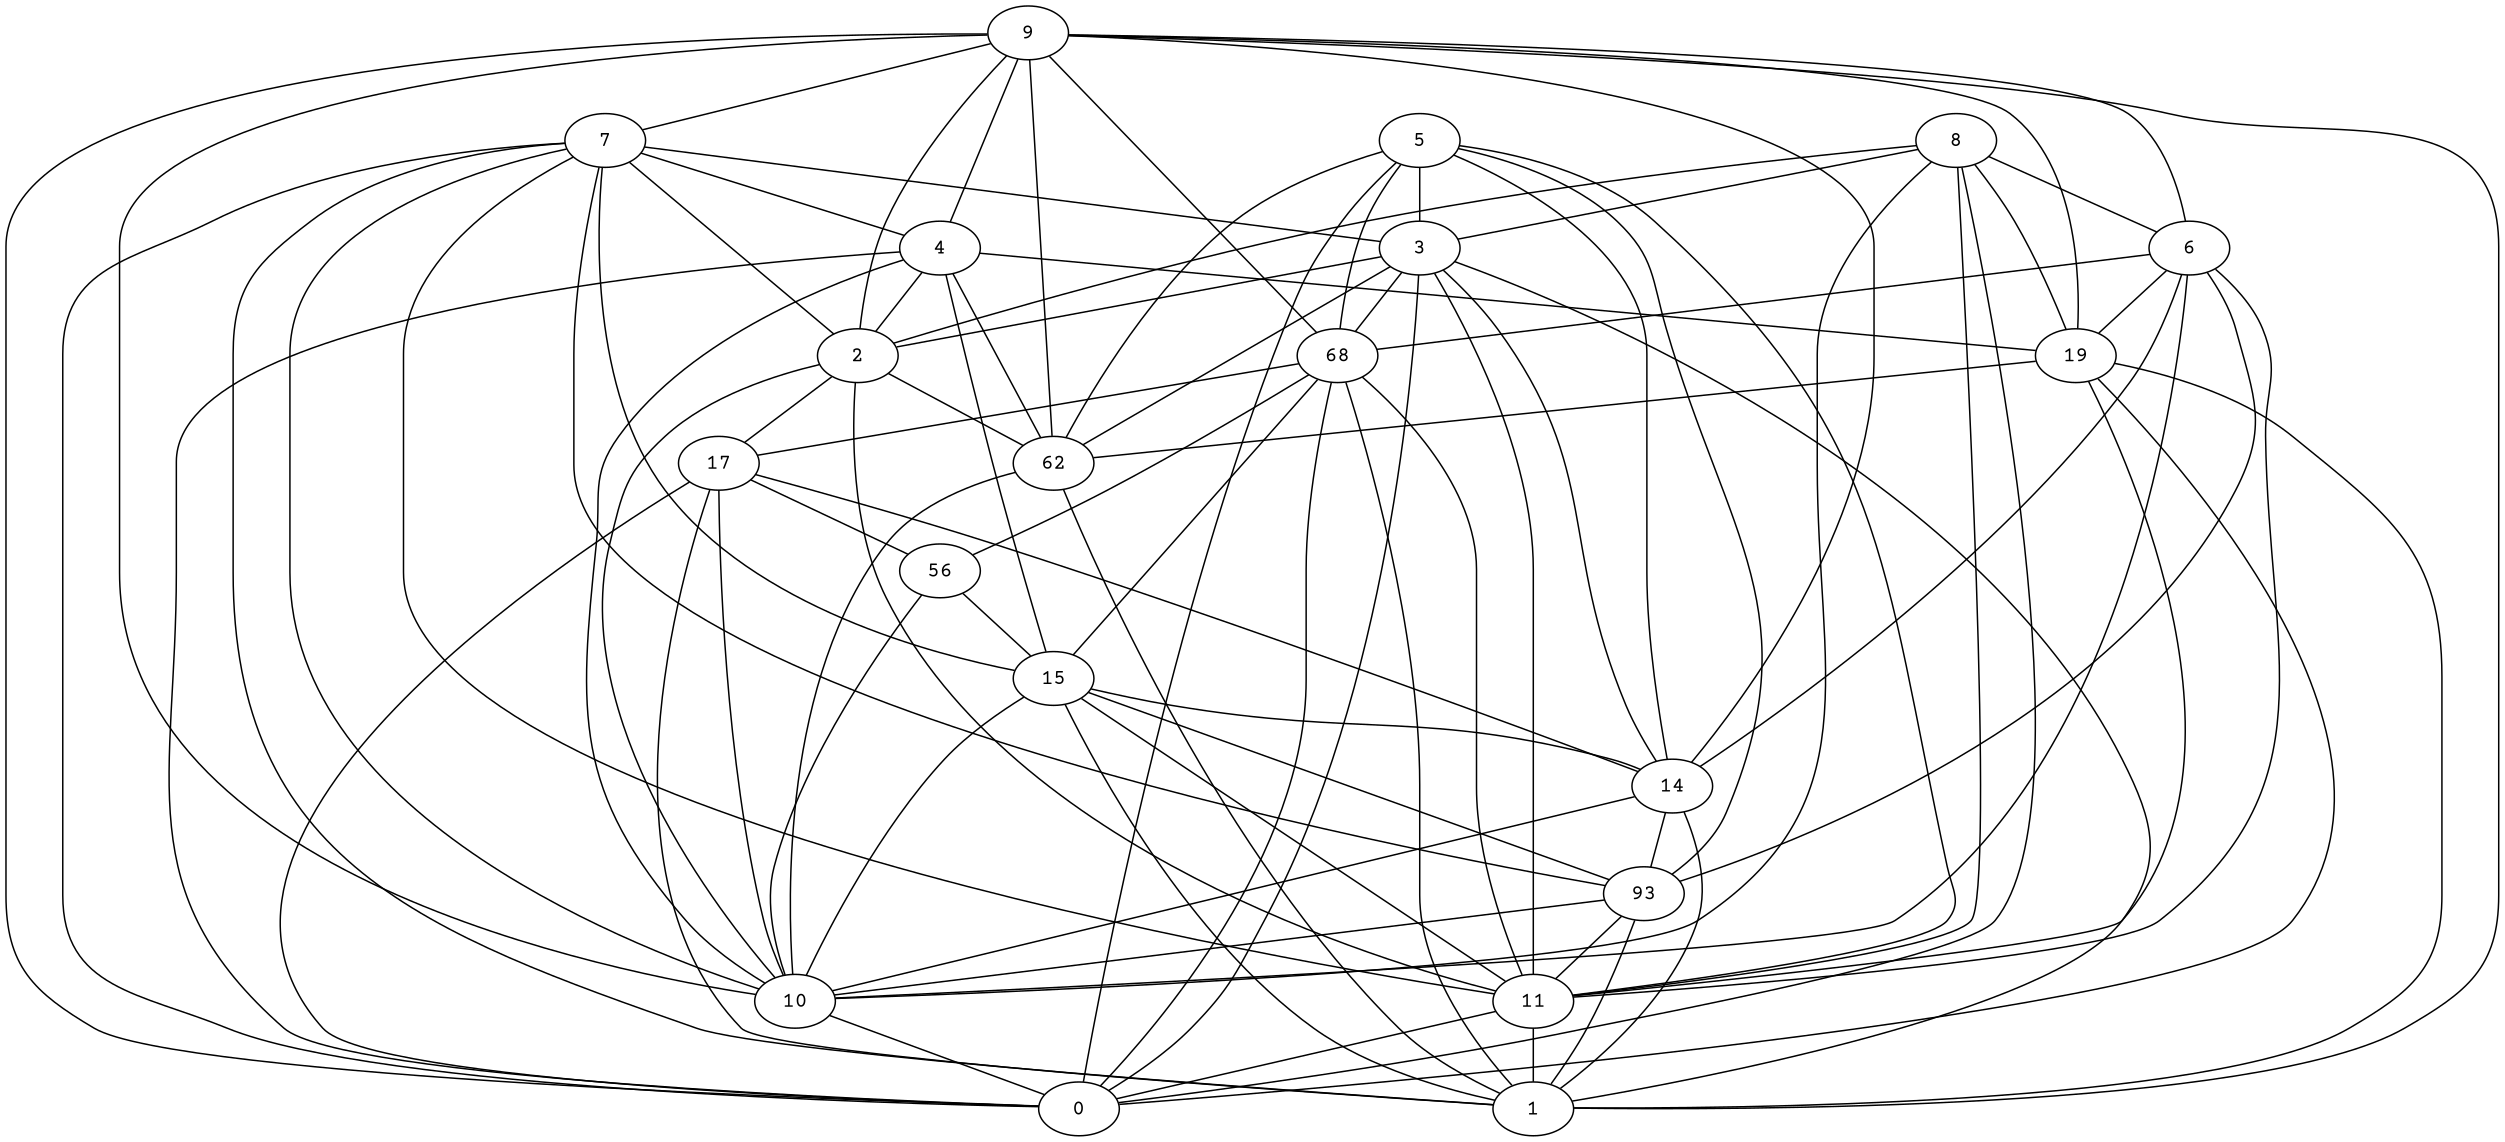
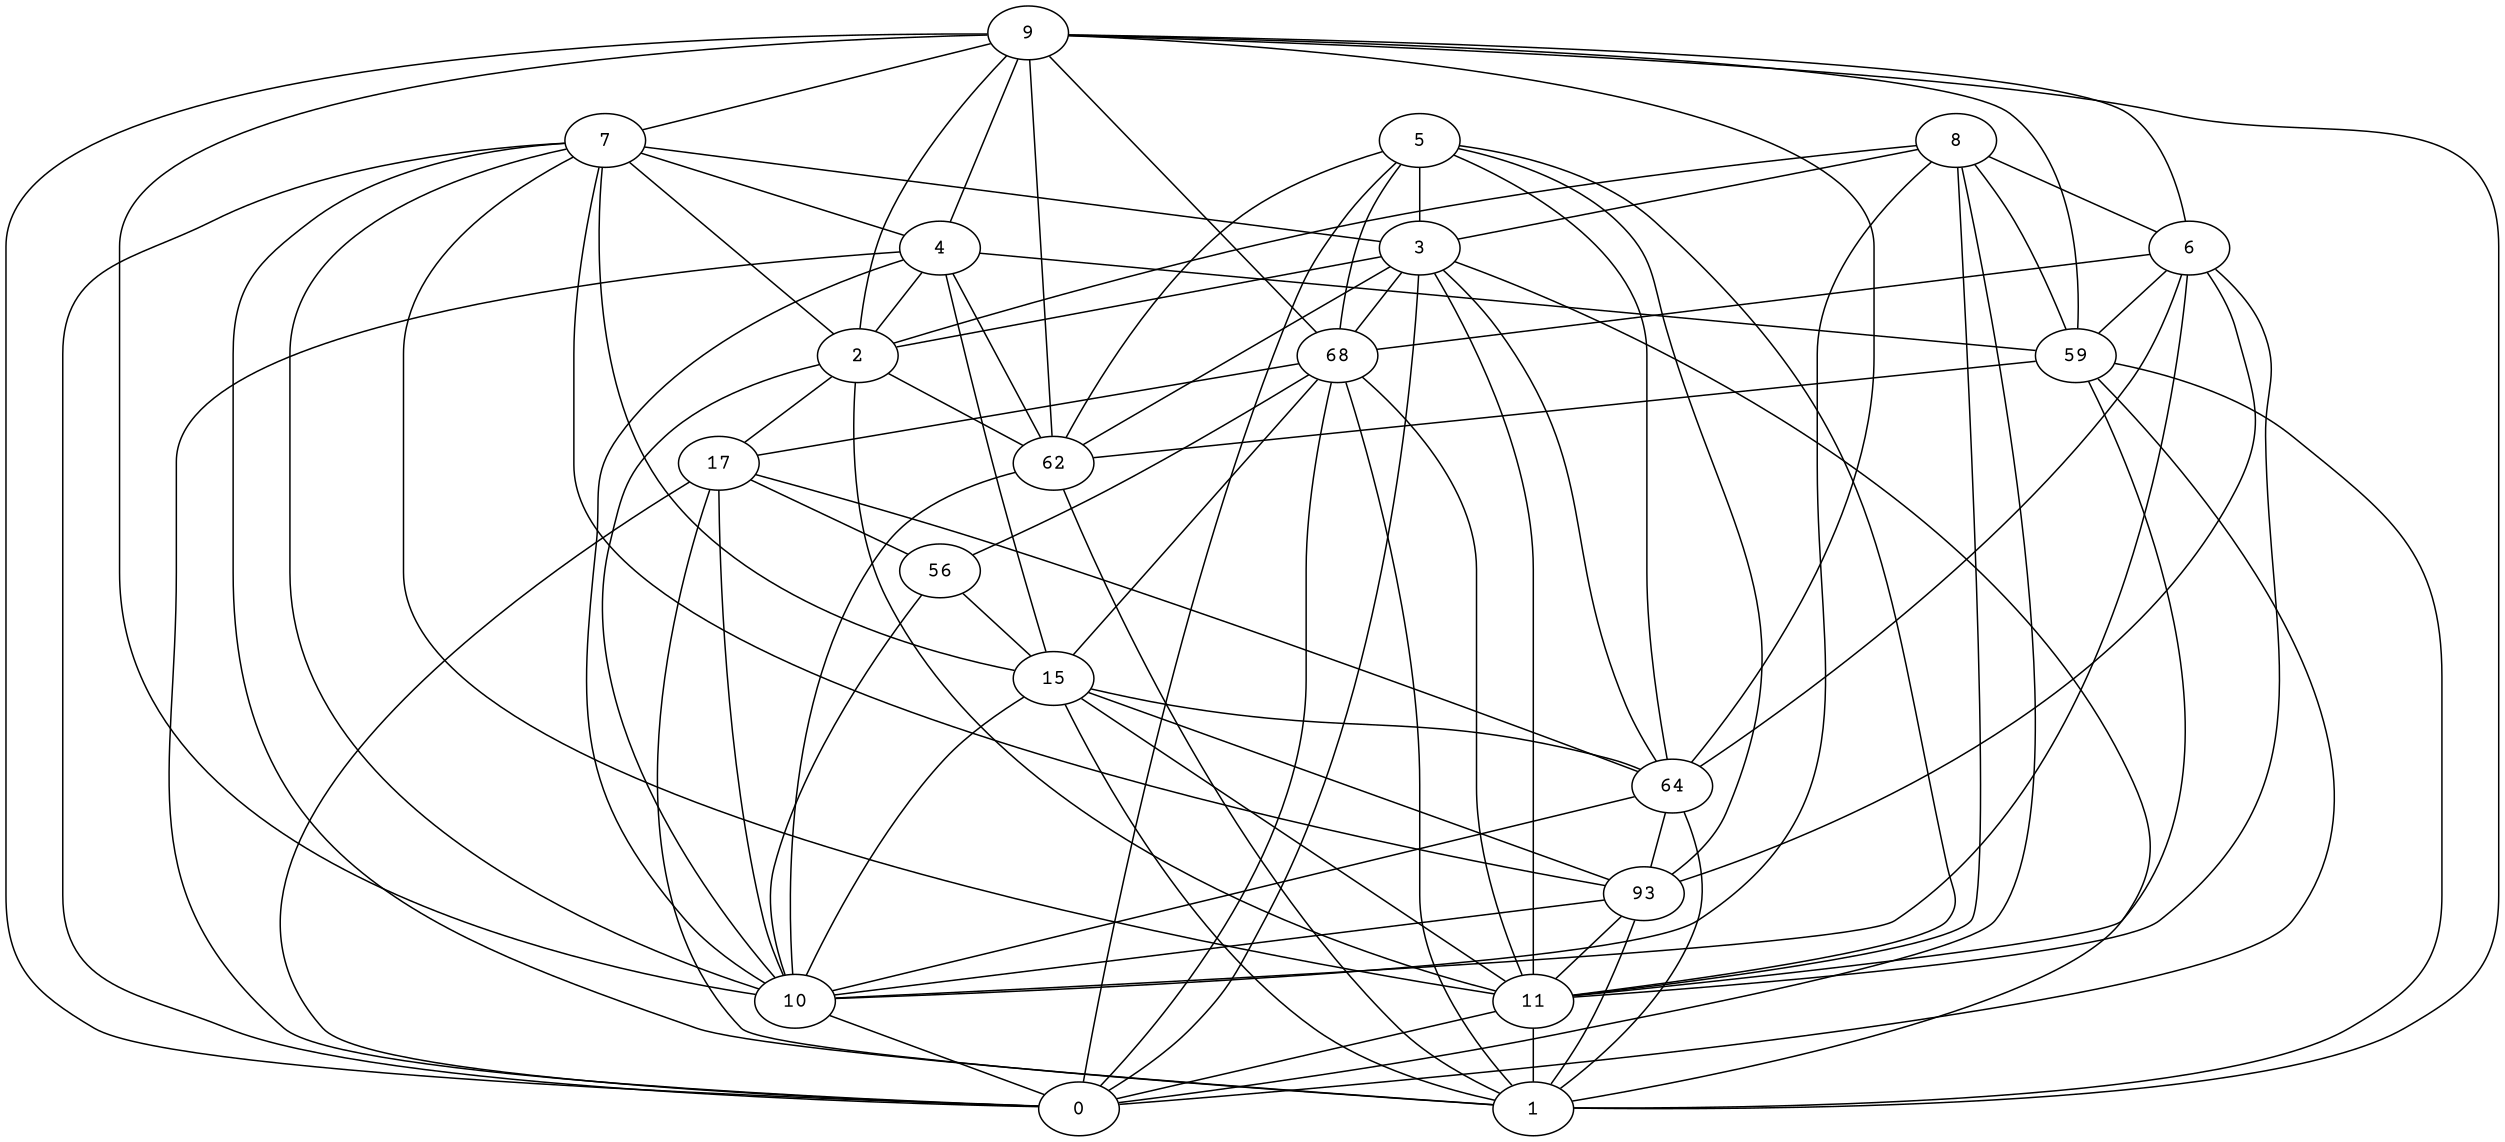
(2076, 356) -> (2076, 356)
(1672, 786) -> (1672, 786)
